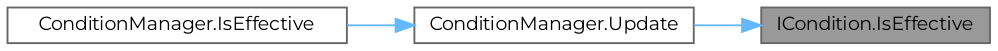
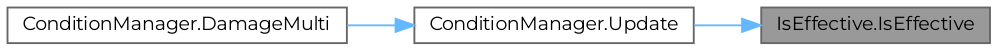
(177, 25) -> (177, 25)
(876, 25) -> (876, 25)
